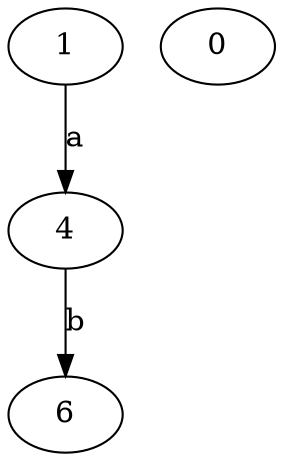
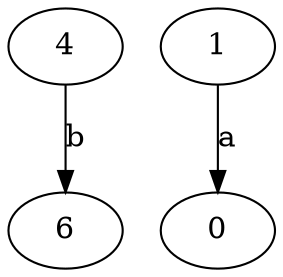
(66, 128) -> (218, 128)
